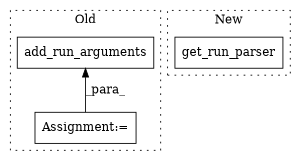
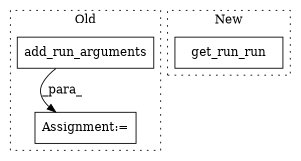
(229, 53) -> (229, 53)
(86, 95) -> (41, 86)
